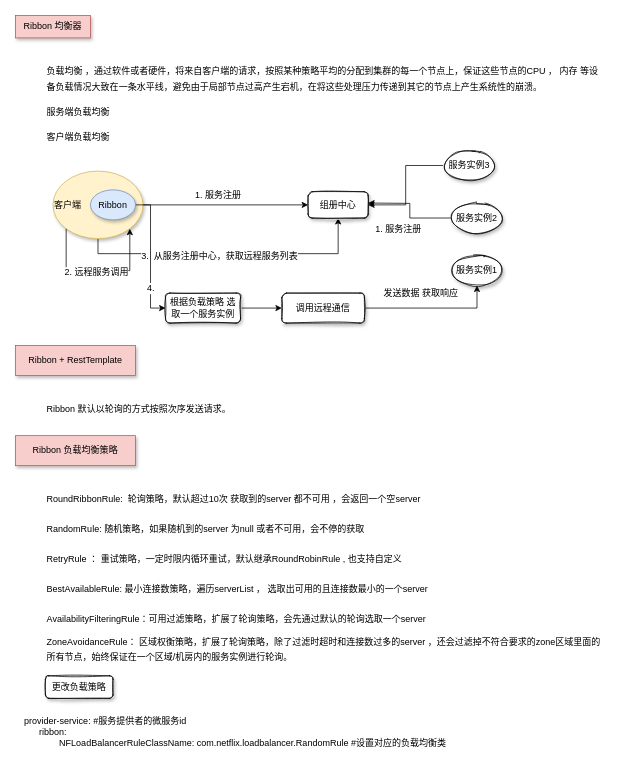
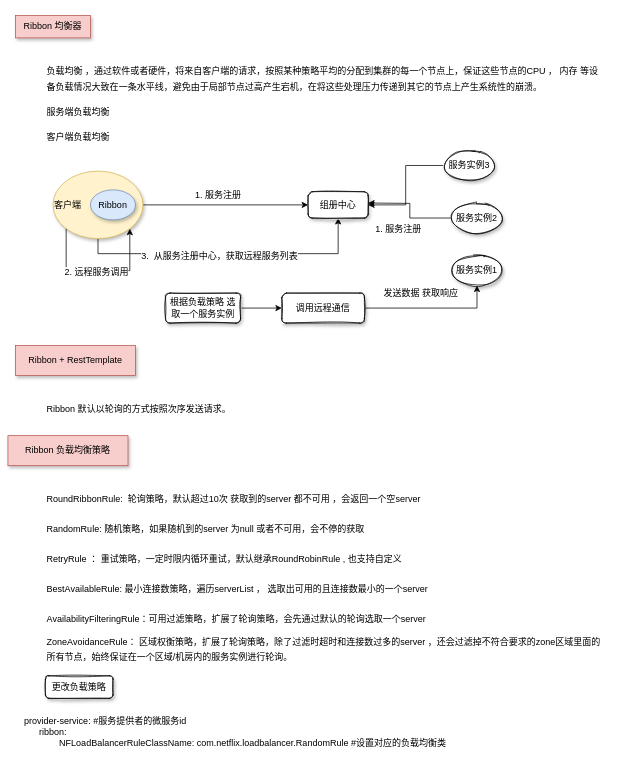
(150, 262) -> none
(75, 450) -> (68, 450)
